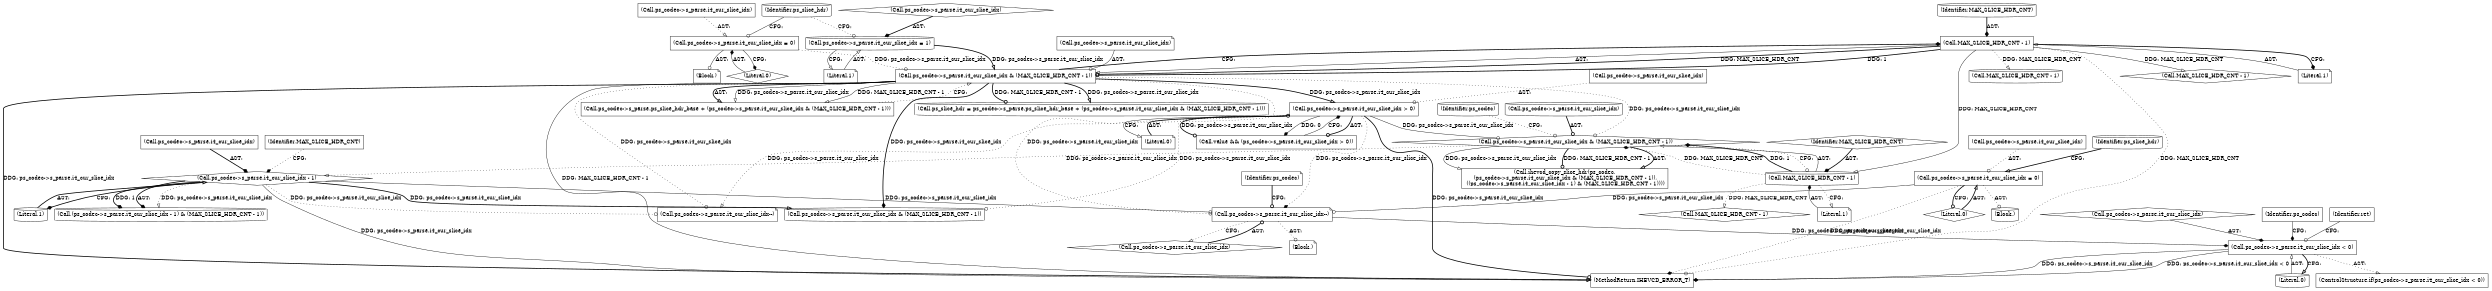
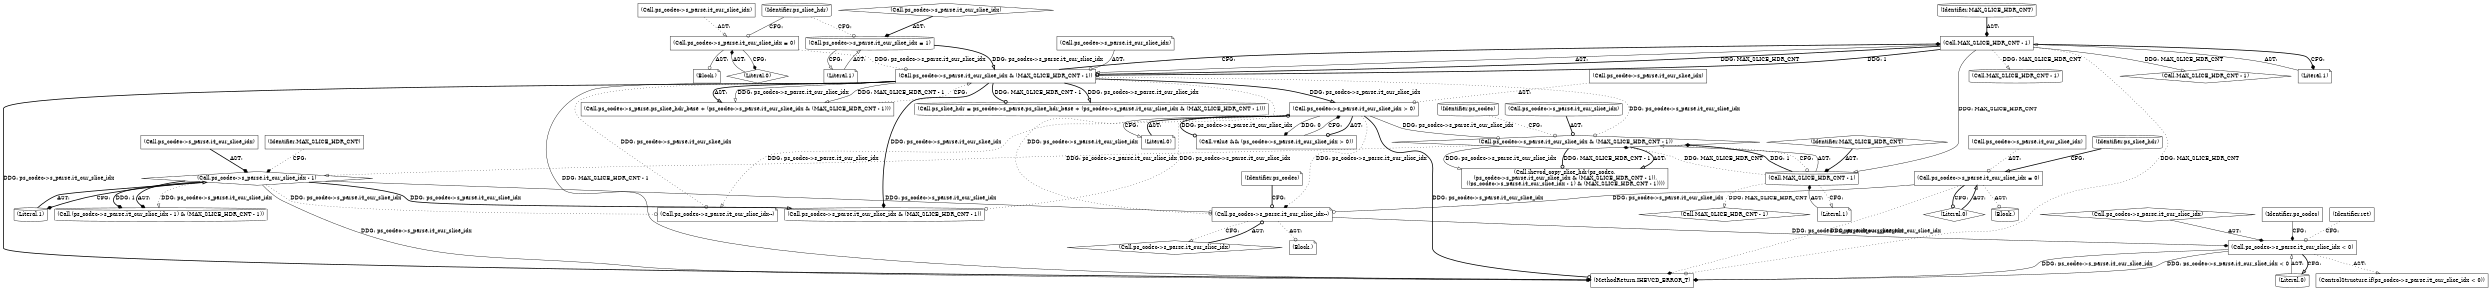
(2324, 230) -> (2324, 230)
(649, 267) -> (649, 267)
